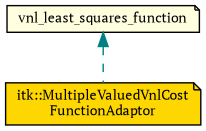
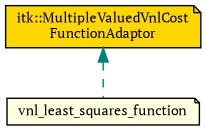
(103, 65) -> (103, 80)
